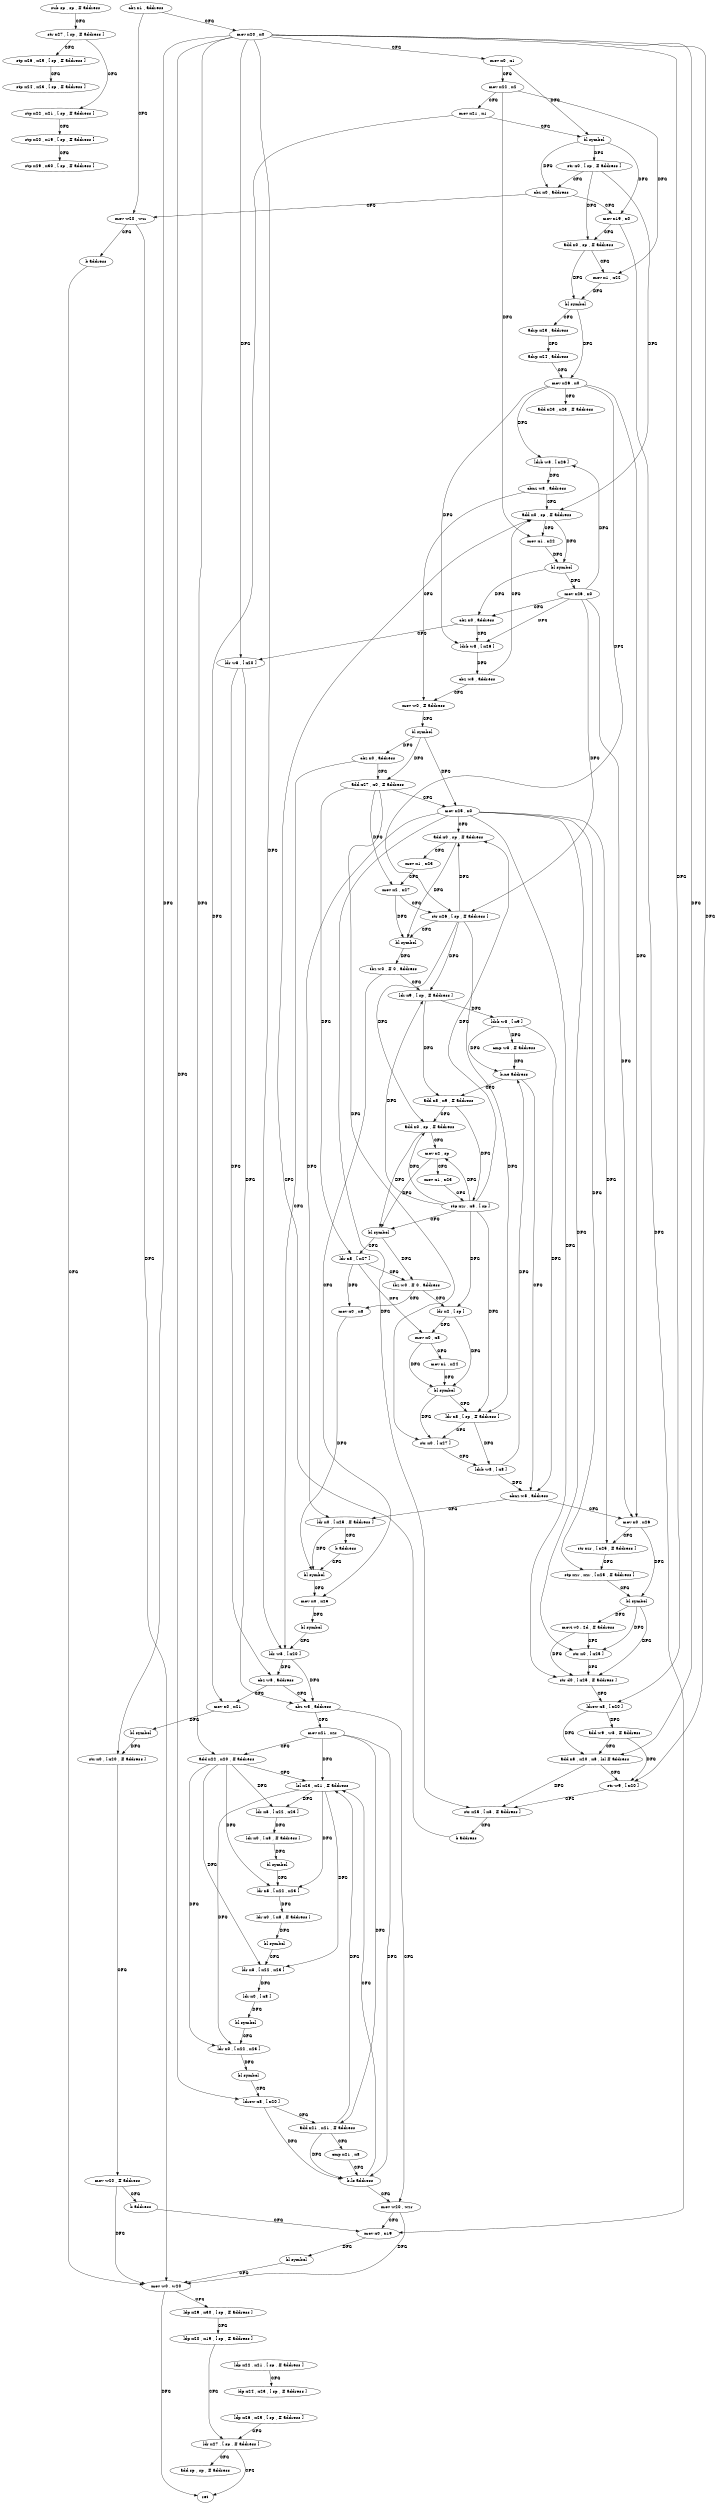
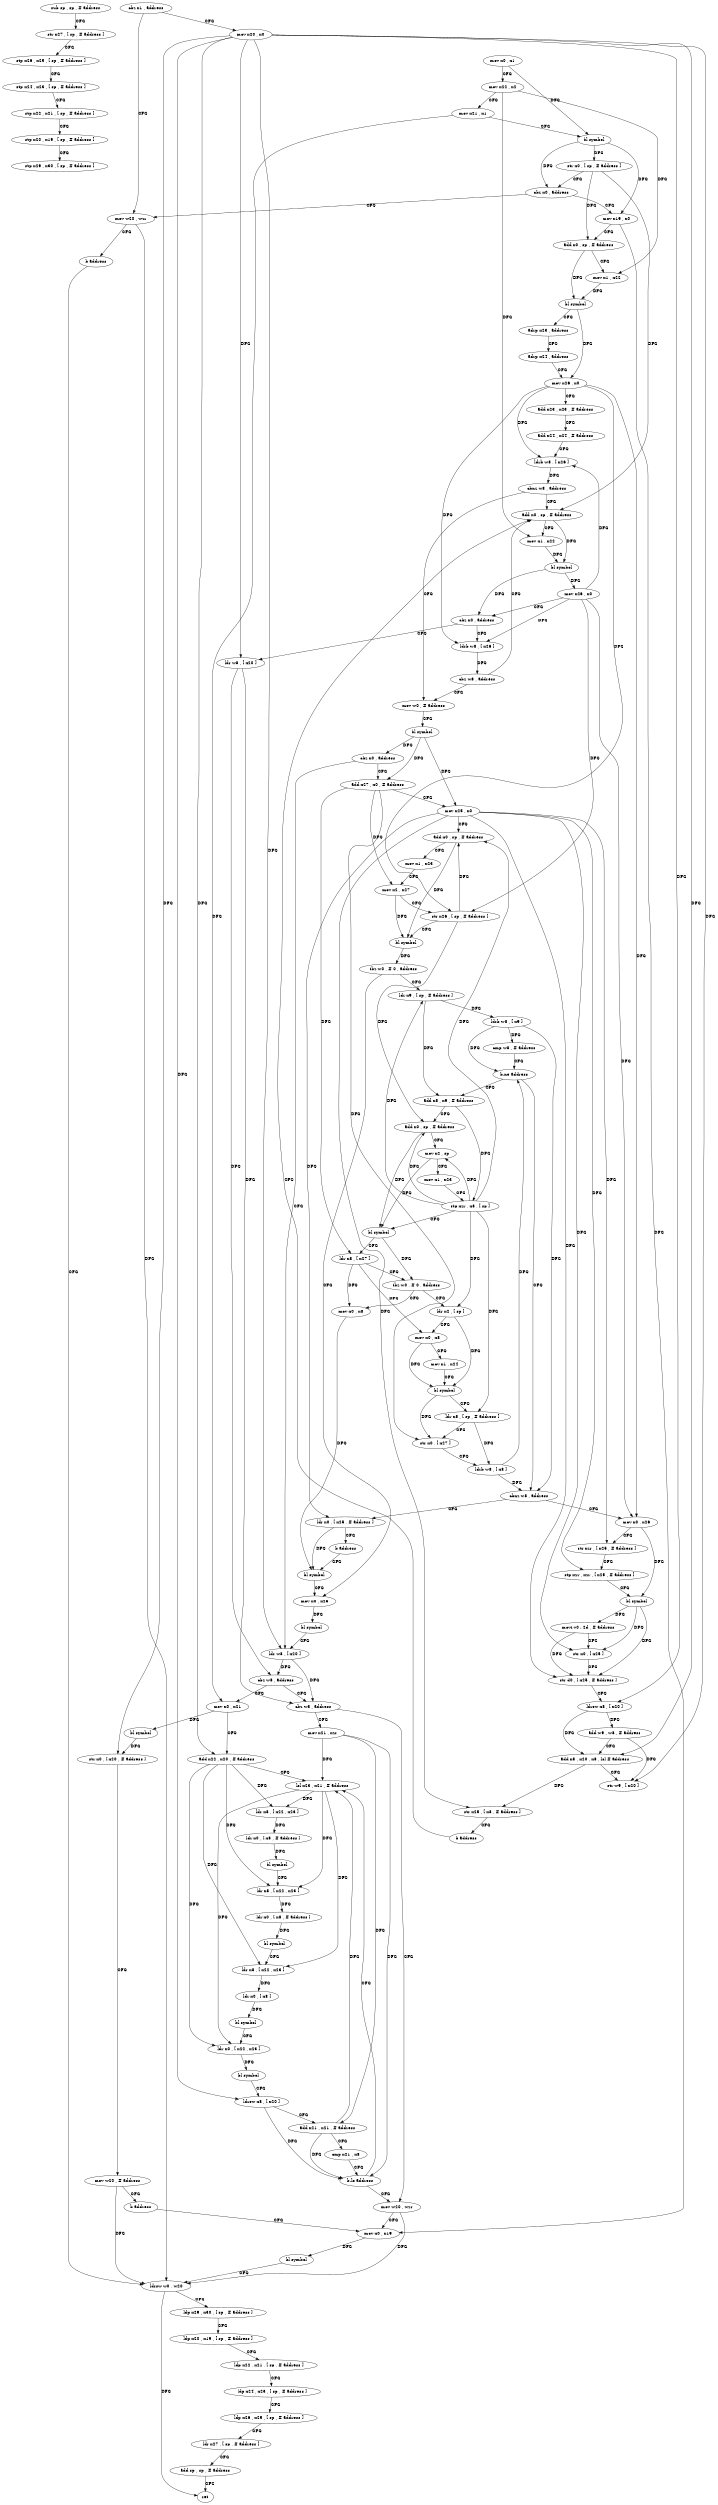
(376, 48) -> none
(108, 75) -> (55, 99)
none -> (566, 436)
(448, 956) -> none
(507, 1164) -> none
(278, 1746) -> (227, 1732)
(561, 1798) -> none
(166, 2286) -> (166, 2286)
(209, 2392) -> (242, 2351)
none -> (271, 2403)
(242, 2478) -> (205, 2482)
